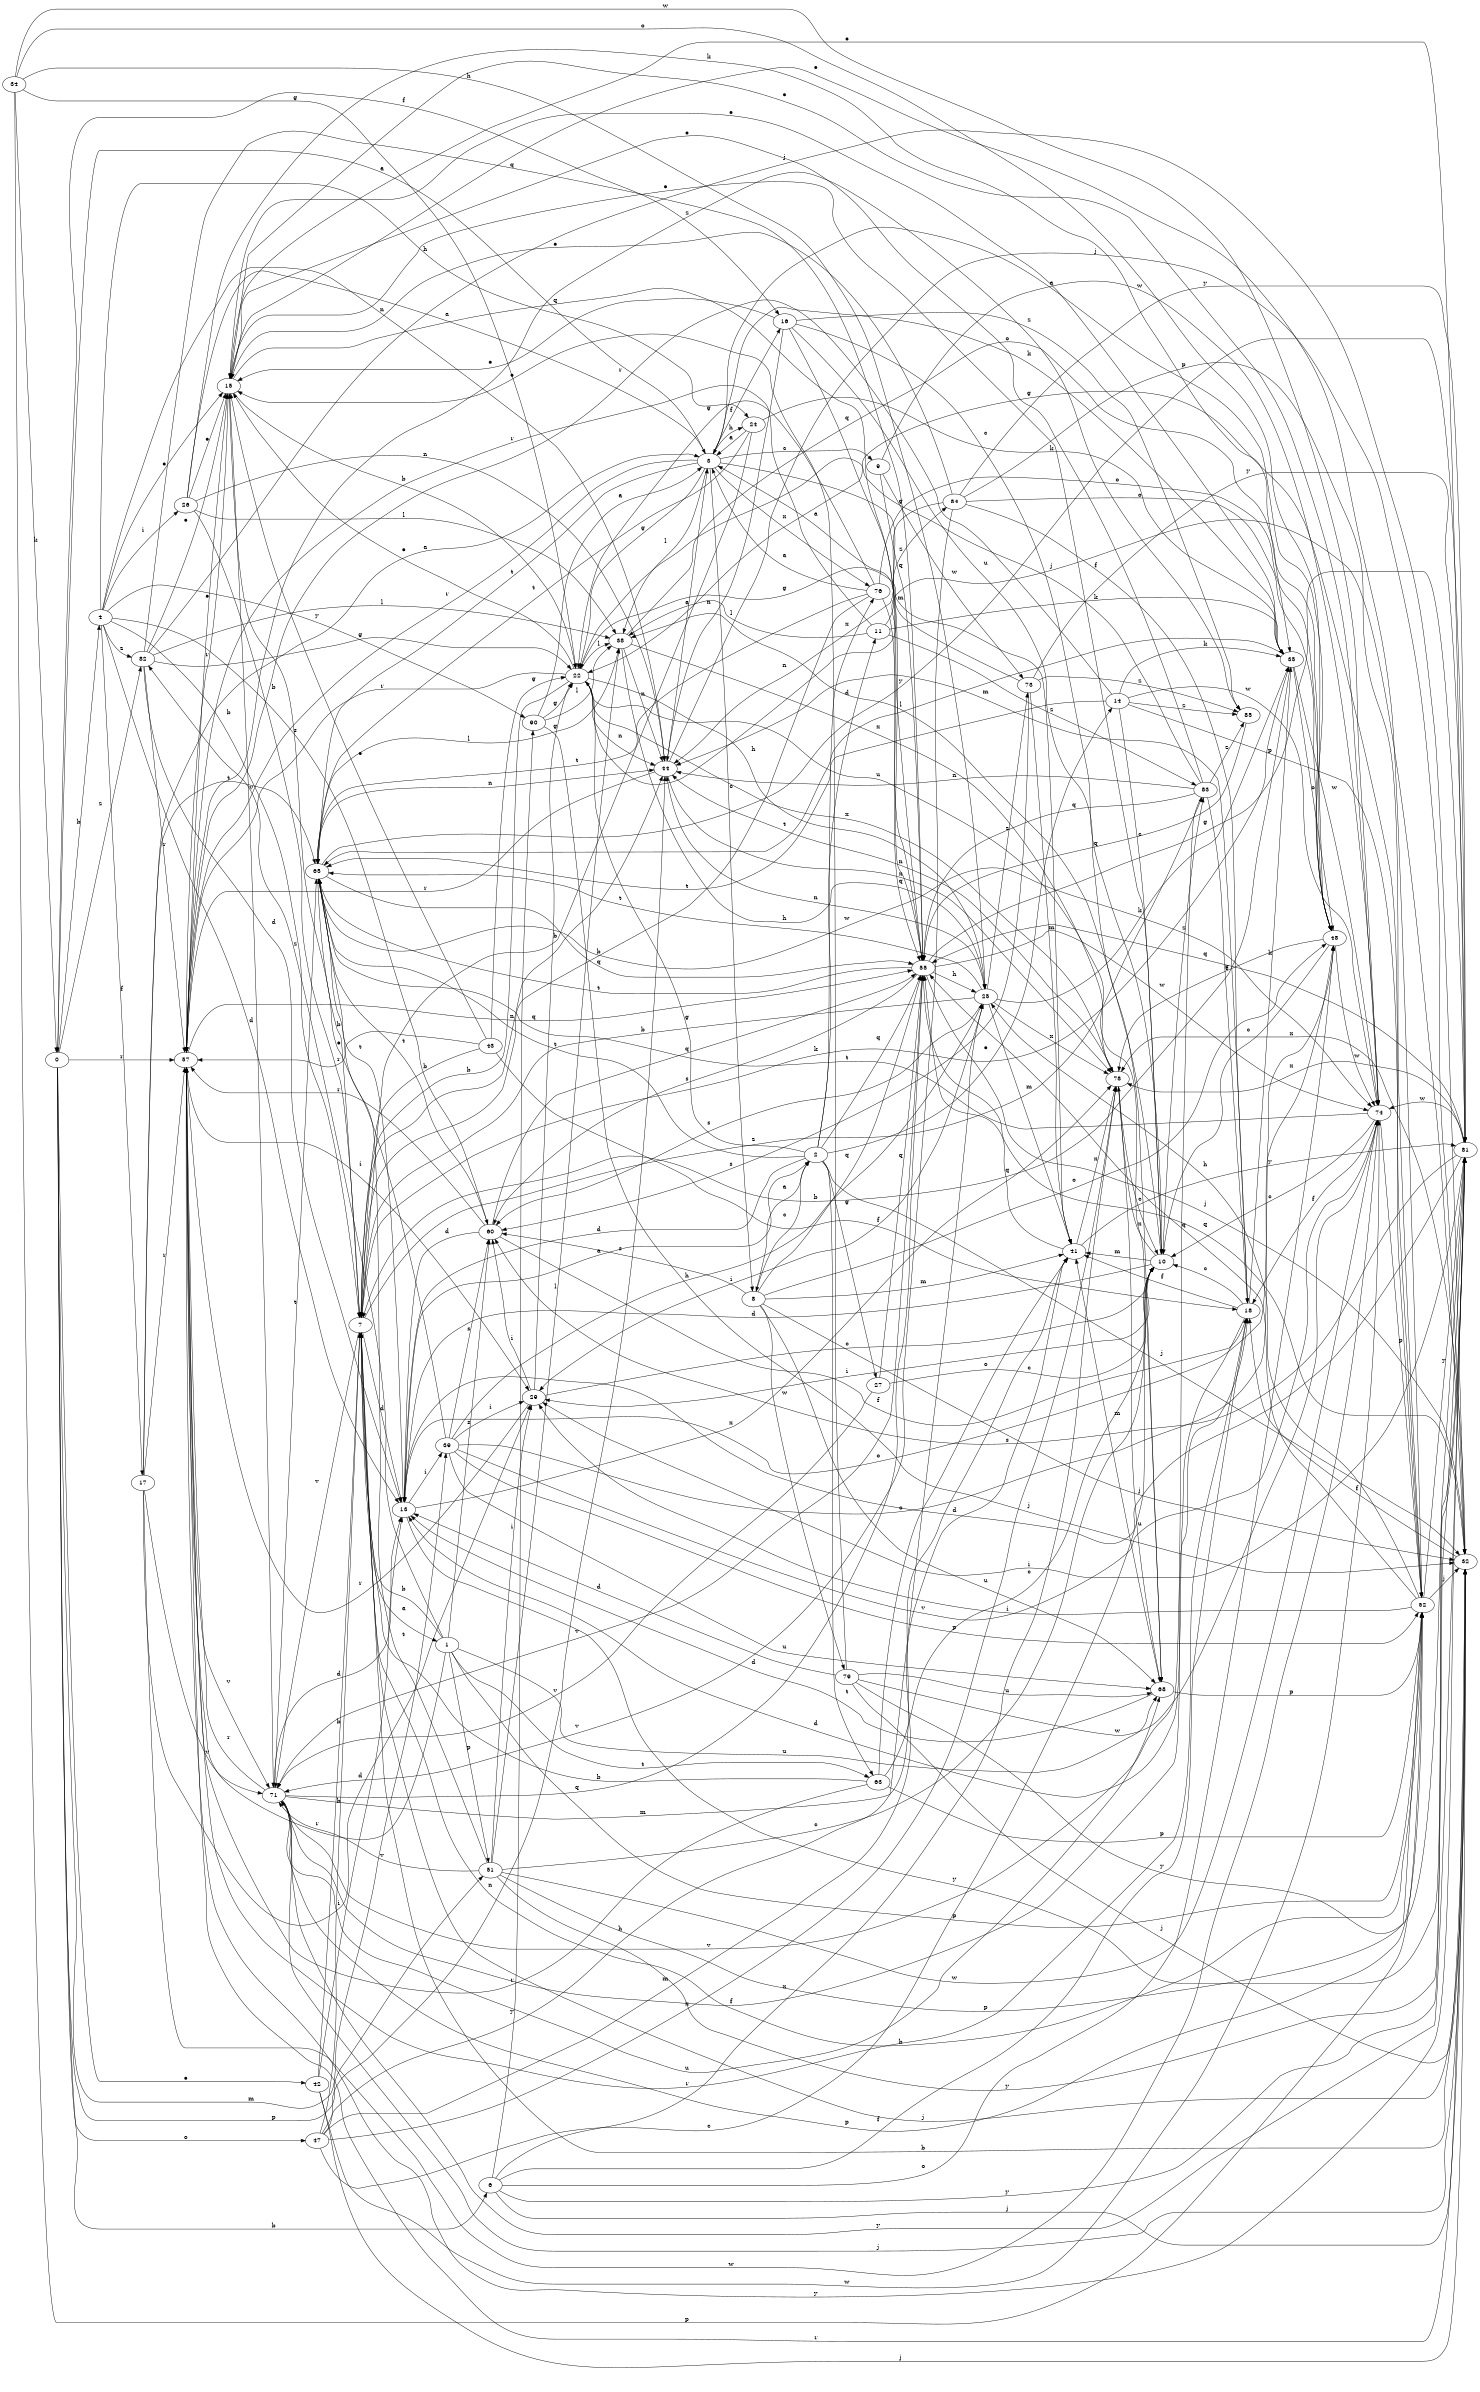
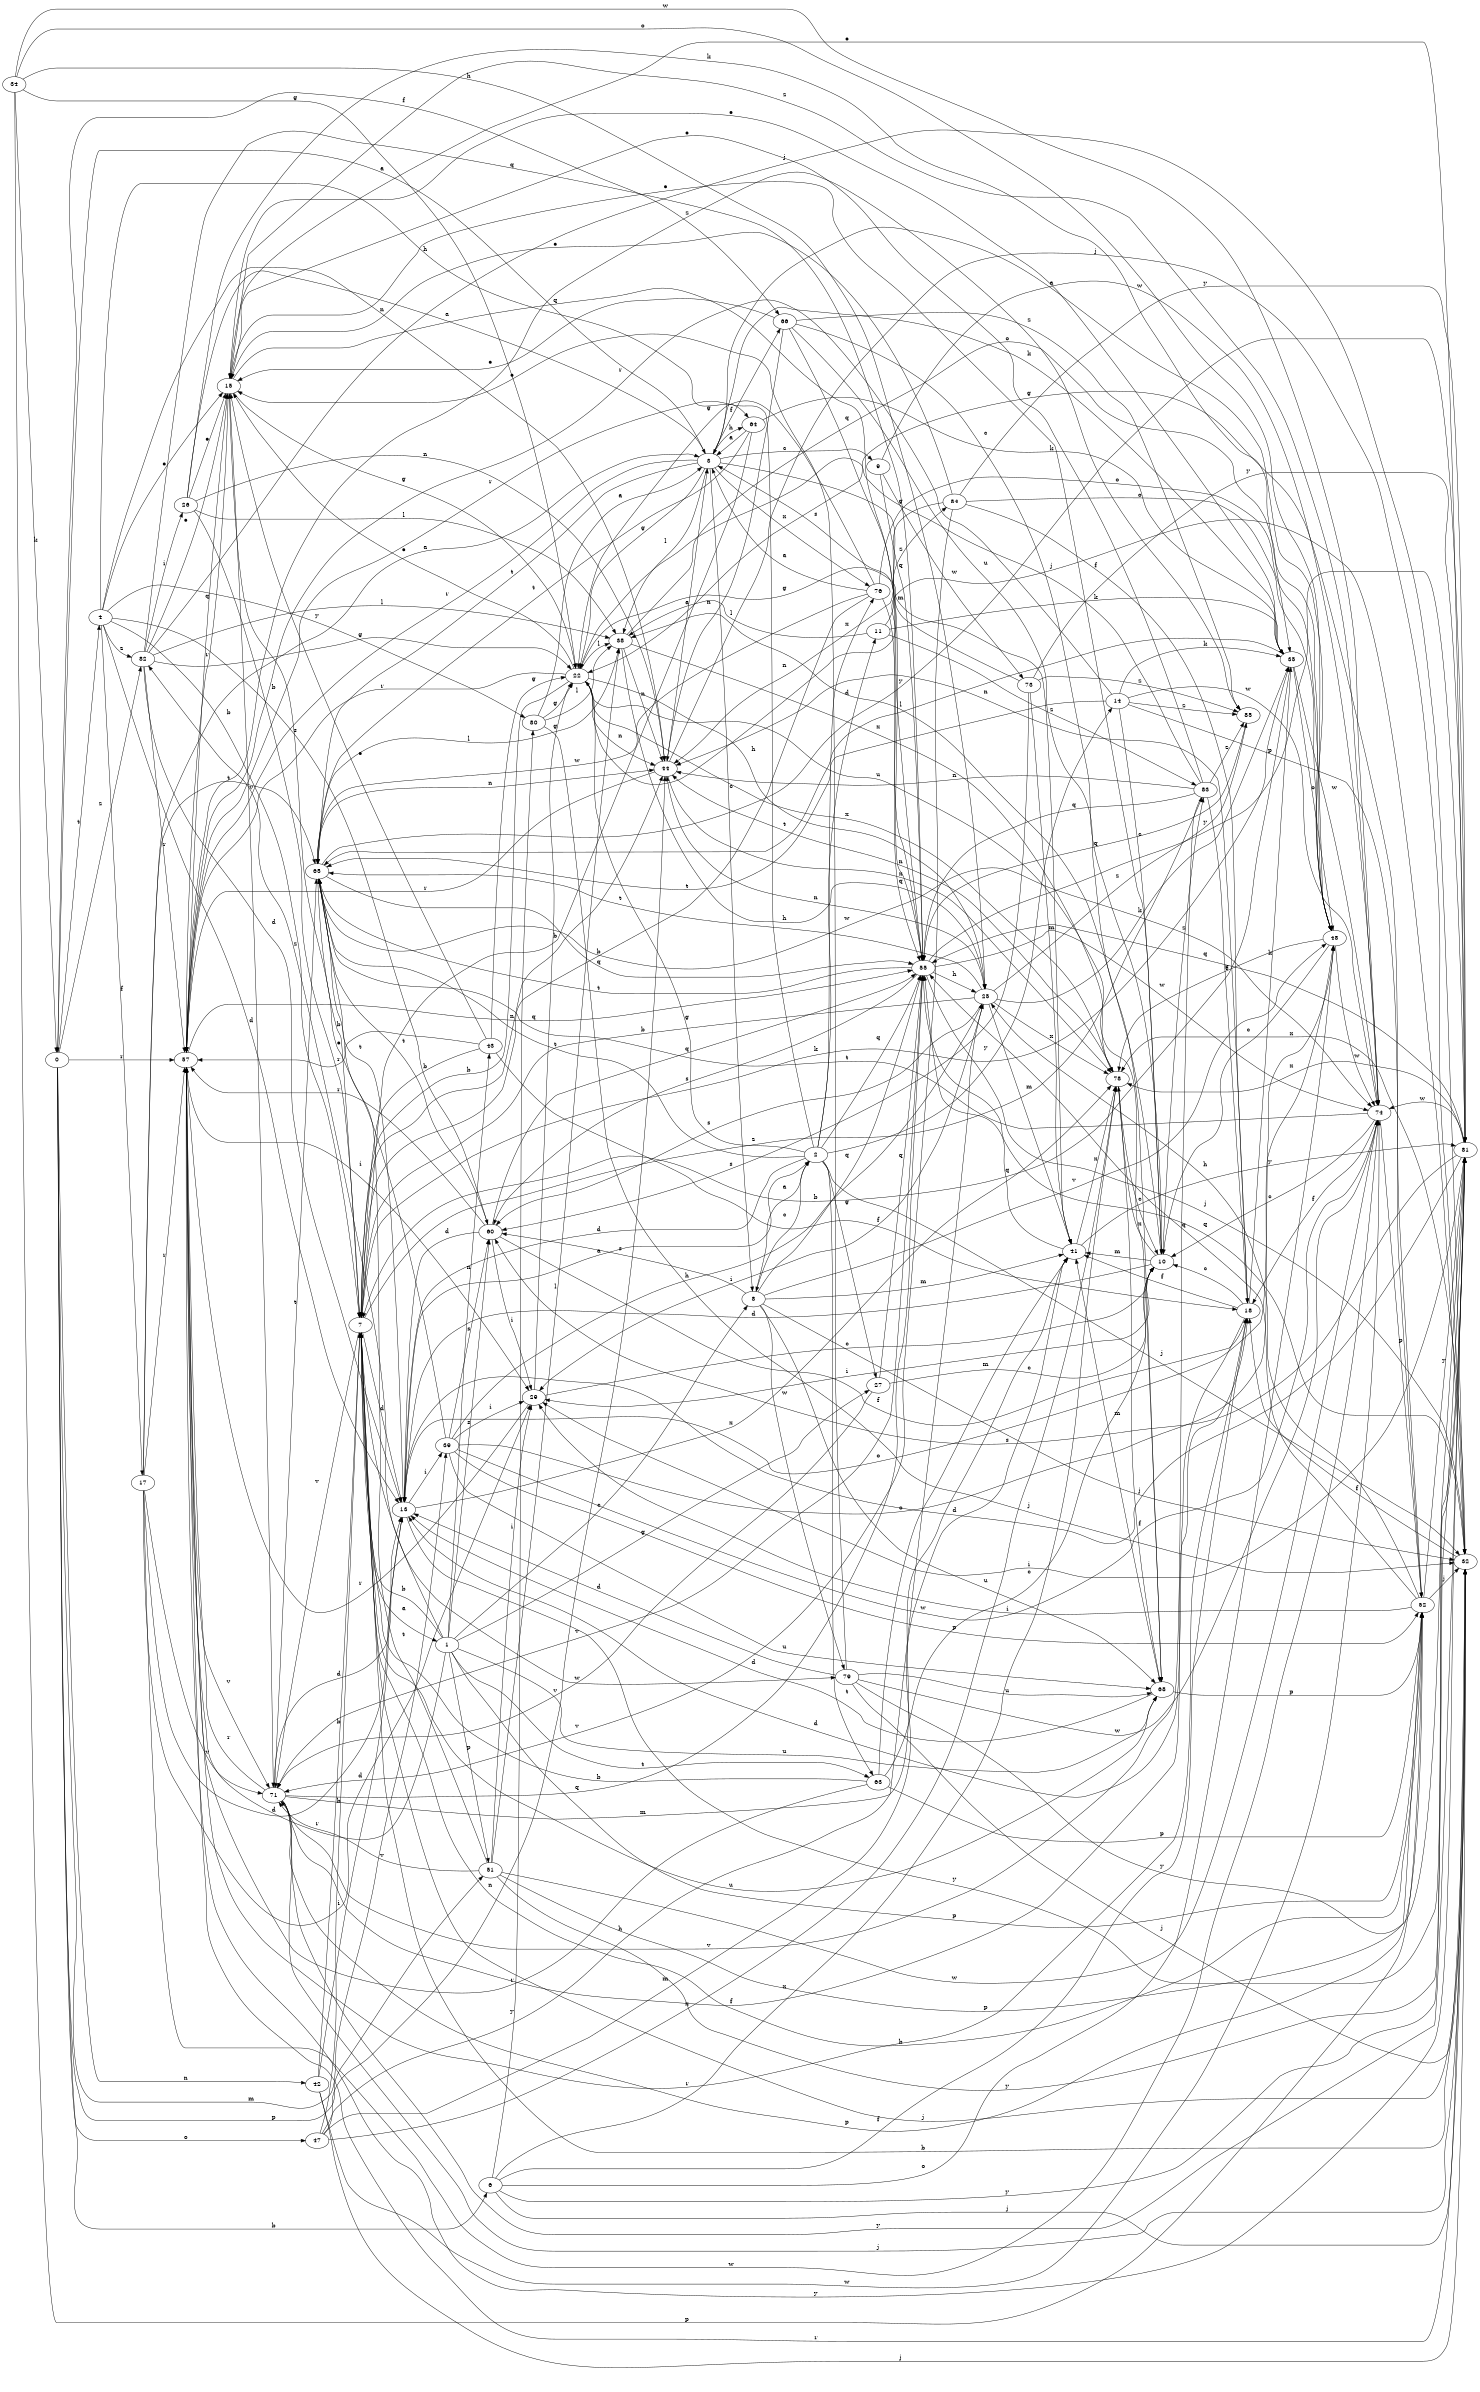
(785, 95) -> (785, 95)
(785, 322) -> (785, 322)
(1330, 407) -> none
(754, 425) -> (754, 425)
(429, 474) -> (648, 416)
(404, 479) -> (404, 479)
(816, 514) -> (816, 514)
(132, 557) -> (162, 580)
(207, 596) -> (207, 596)
(986, 692) -> (986, 692)
(534, 723) -> (534, 723)
(1392, 760) -> none
(577, 761) -> (577, 761)
(79, 822) -> (79, 822)
(1206, 822) -> (1206, 822)
(1007, 843) -> (1132, 877)
(986, 1048) -> (986, 1048)
(1074, 1180) -> (1074, 1180)
(505, 1319) -> (506, 1310)
none -> (466, 1333)
(986, 1364) -> (986, 1364)
none -> (618, 1490)
none -> (666, 1523)
(1140, 1524) -> (1140, 1524)
(923, 1608) -> (923, 1608)
none -> (492, 1638)
(965, 1758) -> none
none -> (257, 1812)
(936, 1946) -> none
(710, 2072) -> (604, 1845)
(186, 2078) -> (186, 2078)
